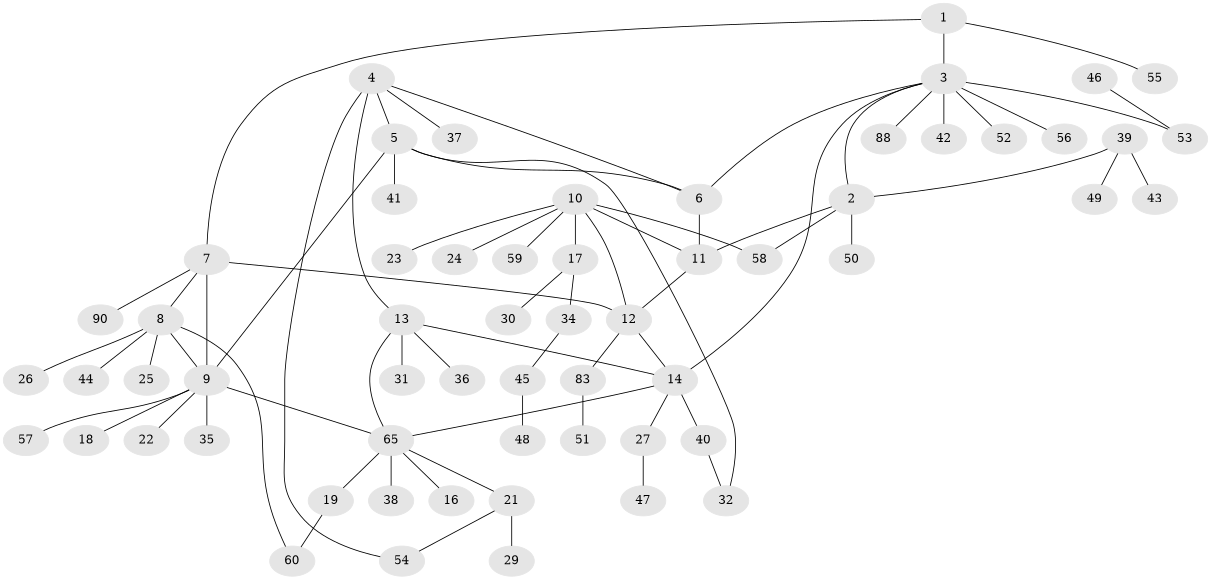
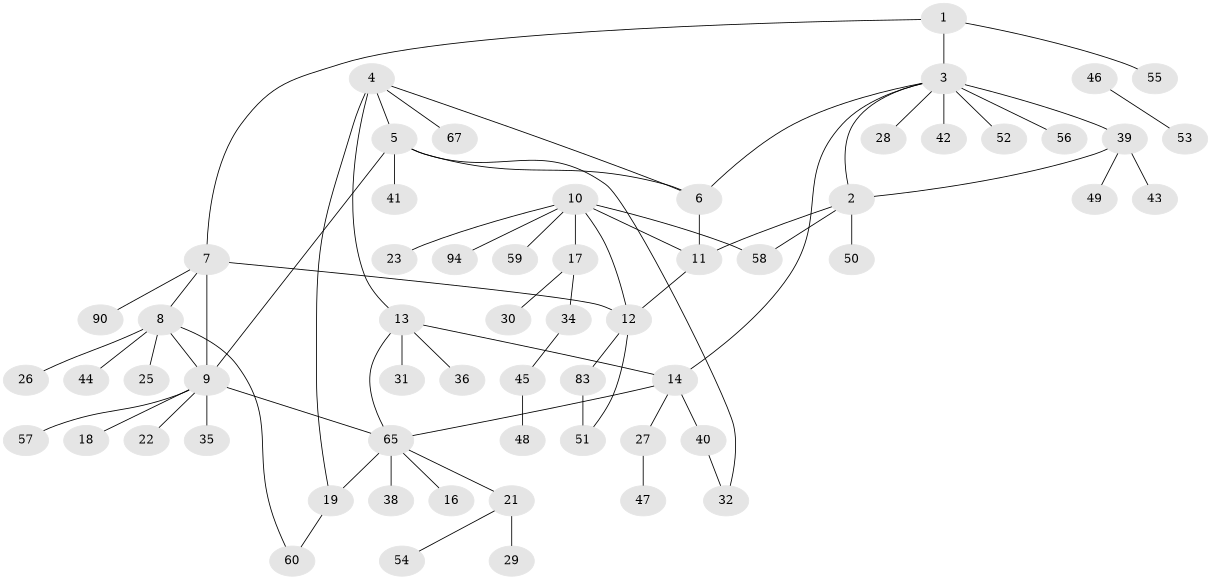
(1068, 101) -> (1037, 105)
(455, 139) -> (455, 139)
(884, 139) -> (884, 139)
(455, 260) -> (455, 260)
(288, 345) -> (317, 287)
(652, 350) -> (617, 384)
